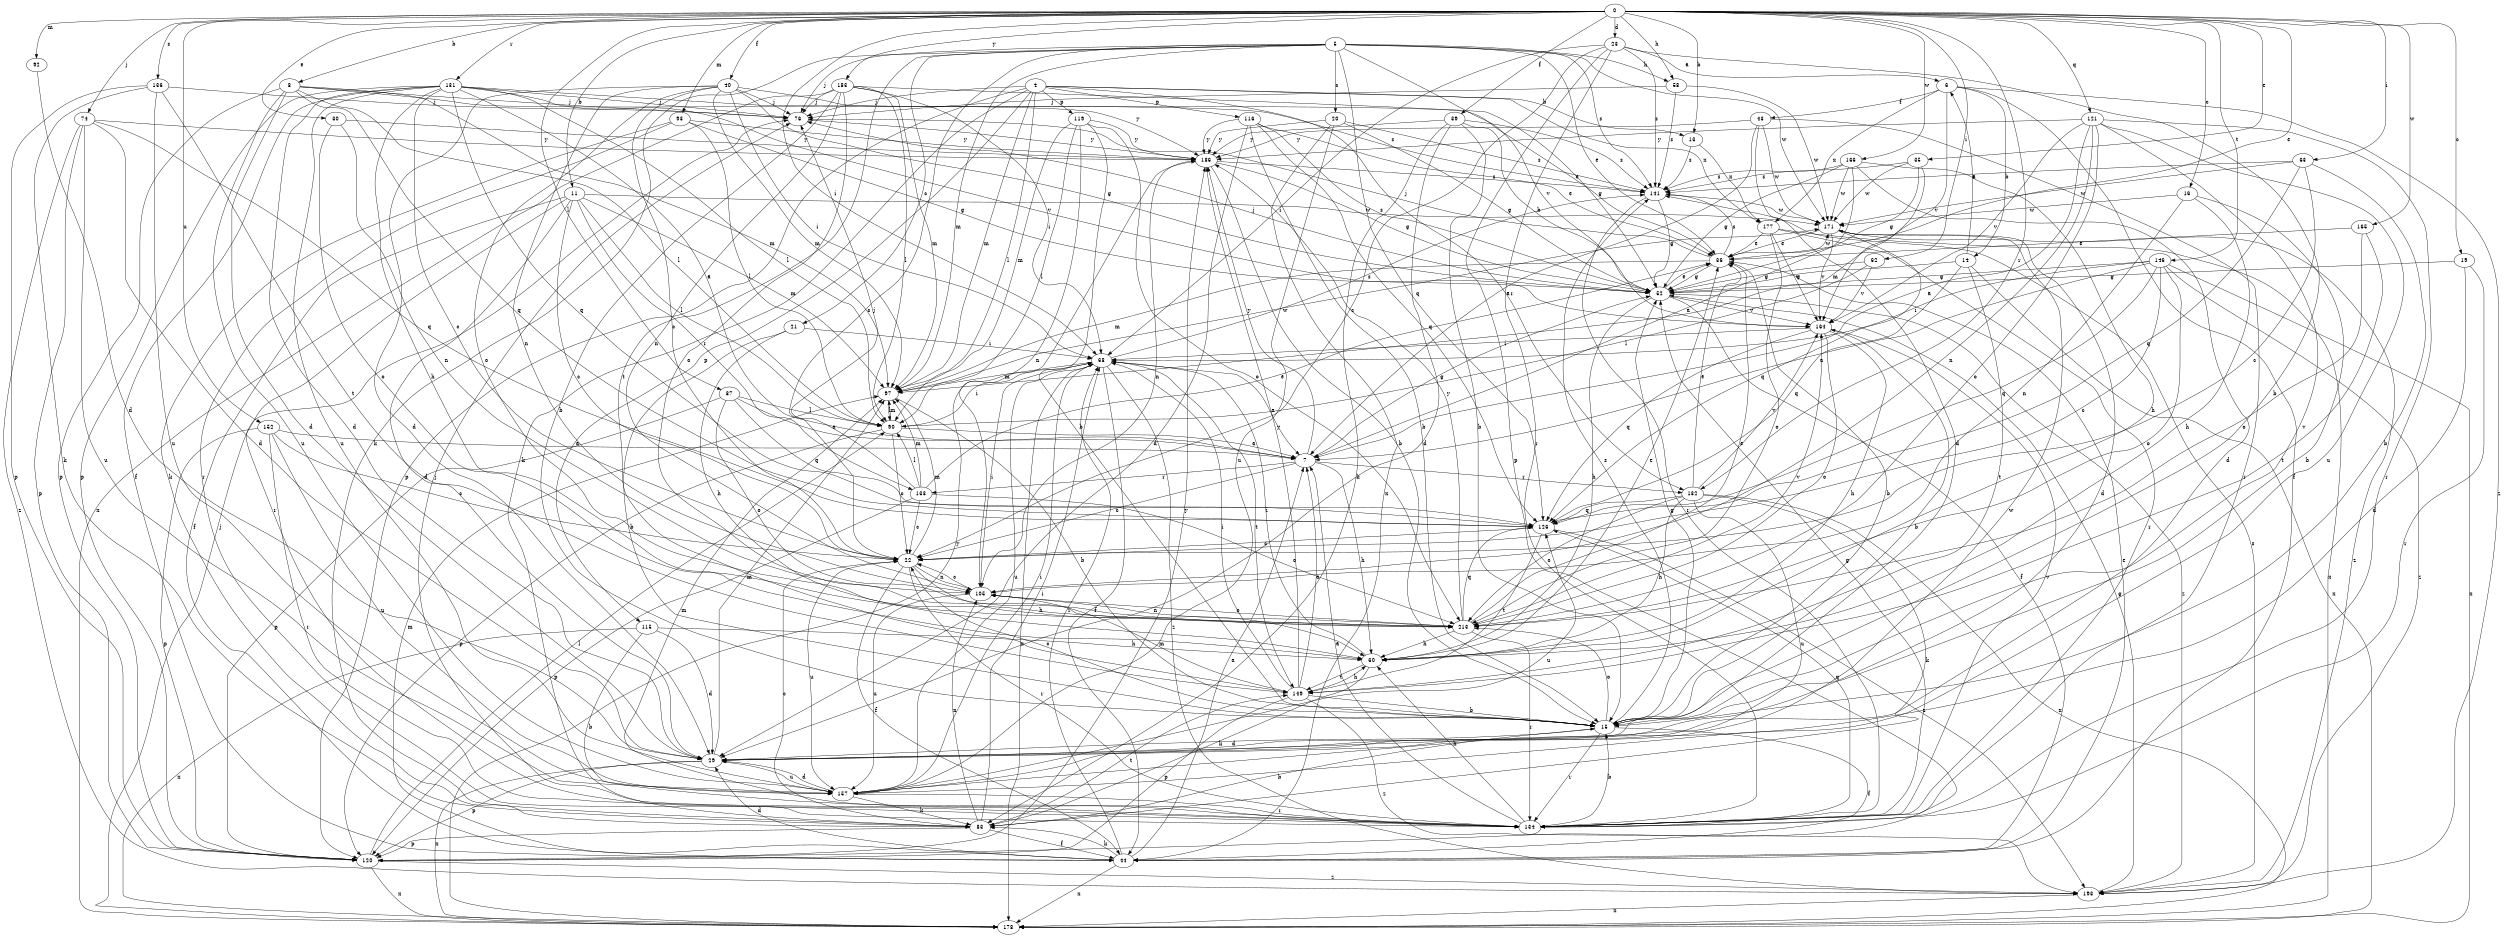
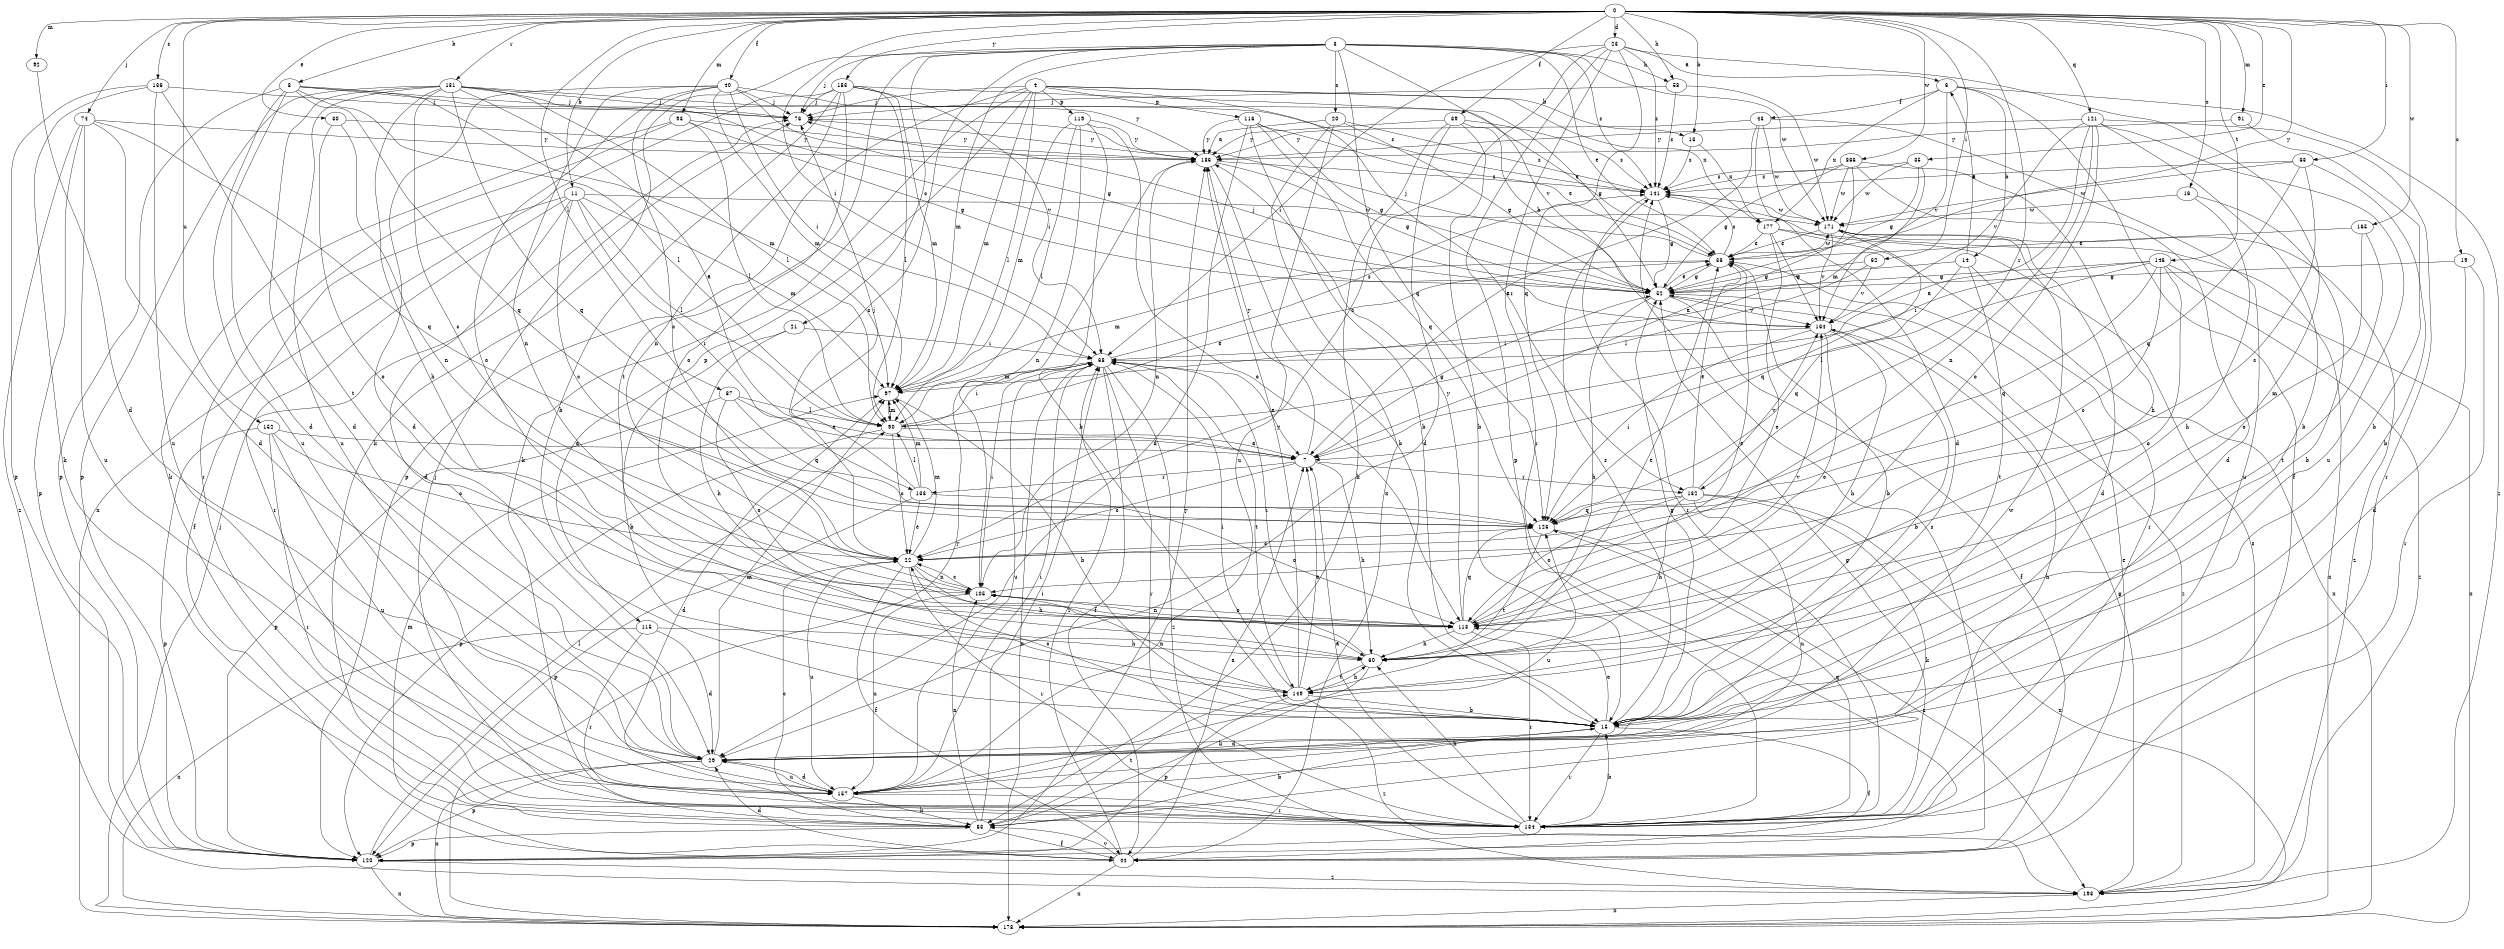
(1335, 44) -> (1335, 44)
none -> (2241, 119)
(1221, 140) -> (1221, 140)
(2289, 140) -> (2289, 140)
(1851, 160) -> (1851, 160)
(1382, 210) -> (1382, 210)
none -> (1530, 253)
(1354, 295) -> none
(1822, 361) -> (1822, 361)
(1290, 371) -> (1300, 320)
(2275, 394) -> (2275, 394)
(1628, 427) -> (1628, 427)
(2304, 427) -> (2304, 427)
(2245, 477) -> (2245, 477)
(918, 527) -> (918, 527)
(1629, 561) -> none
(2048, 577) -> (2048, 577)
(684, 611) -> (684, 611)
(1464, 627) -> (1464, 627)
(1162, 644) -> (1162, 644)
none -> (1166, 697)
(591, 727) -> (591, 727)
(252, 768) -> none
(1106, 844) -> (1106, 844)
none -> (1572, 846)
